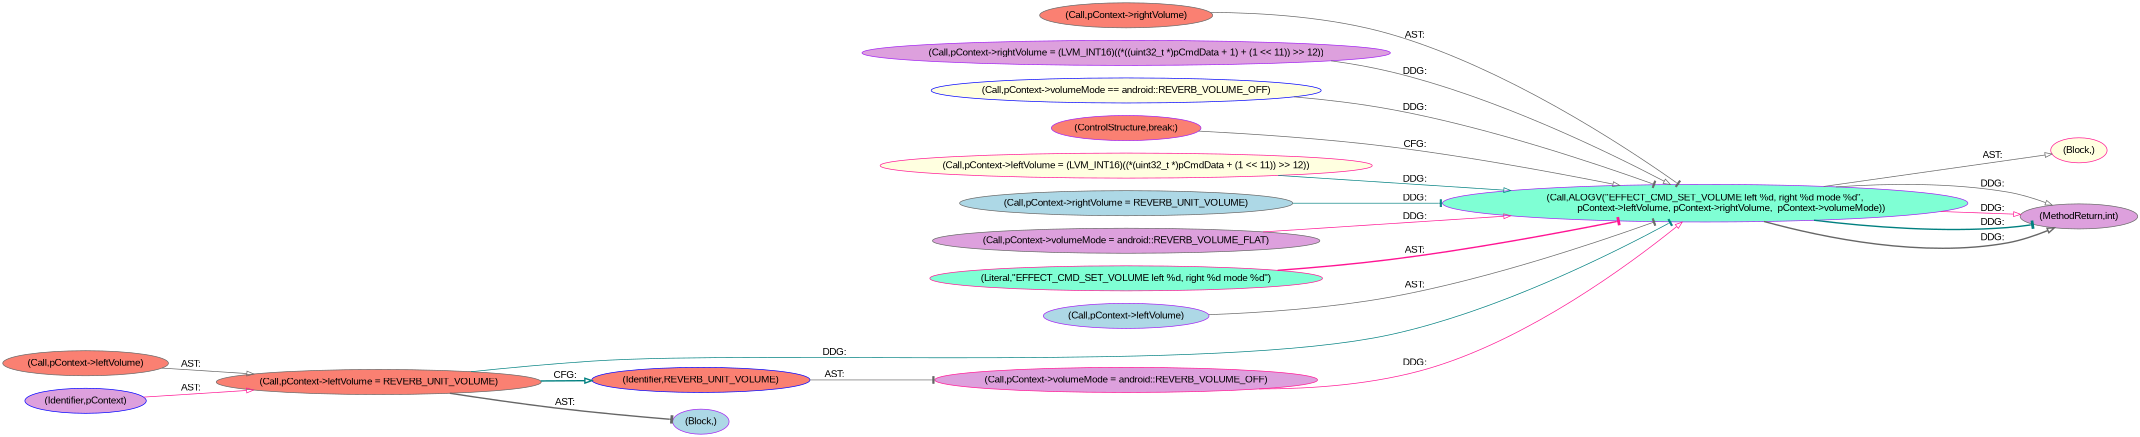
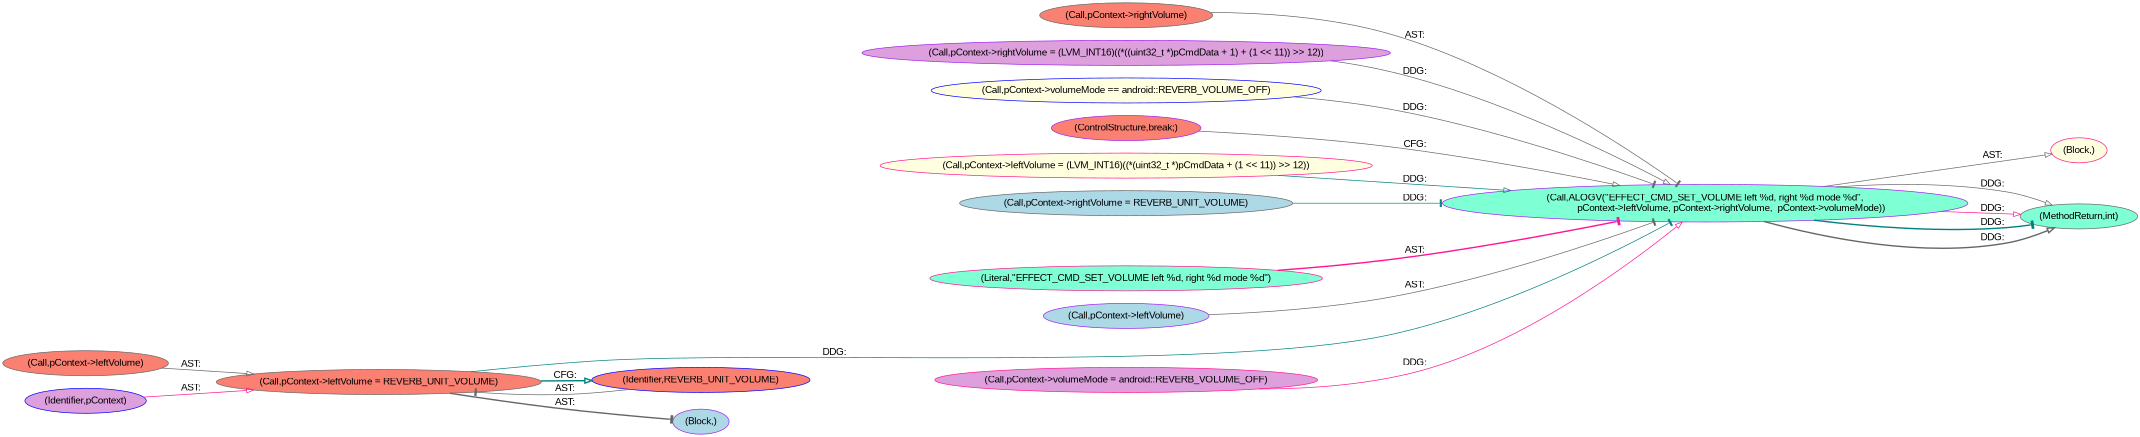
(2079, 216) -> (2079, 216)
(1126, 241) -> none
(871, 380) -> (554, 395)
